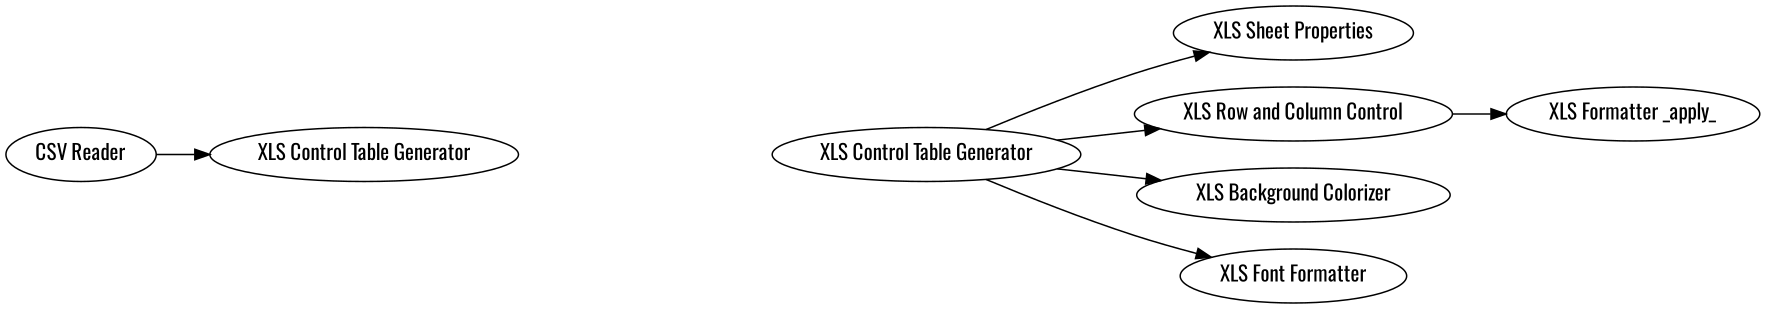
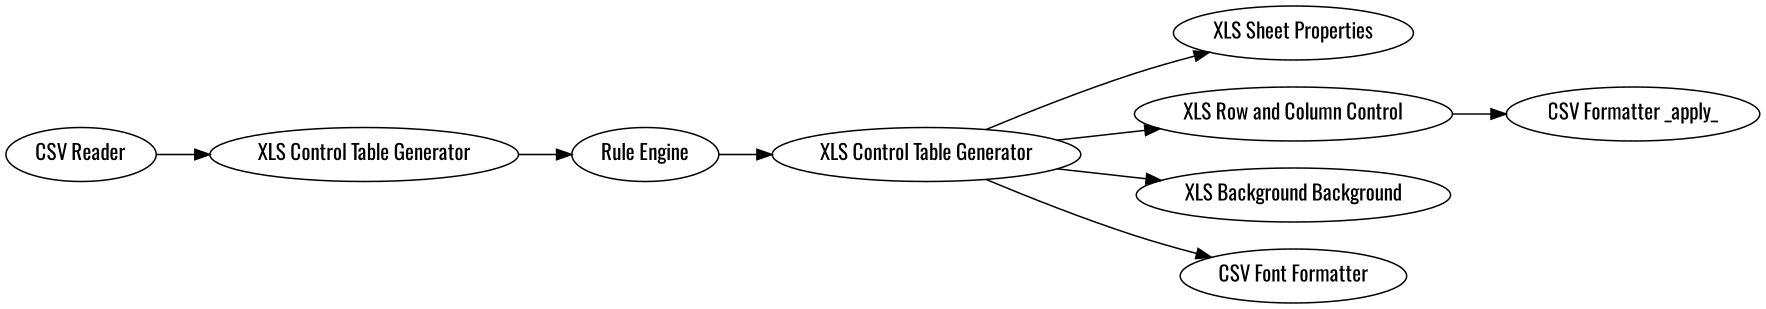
(1633, 114) -> (1633, 114)
none -> (645, 154)
(1293, 195) -> (1293, 195)
(1293, 276) -> (1293, 276)
